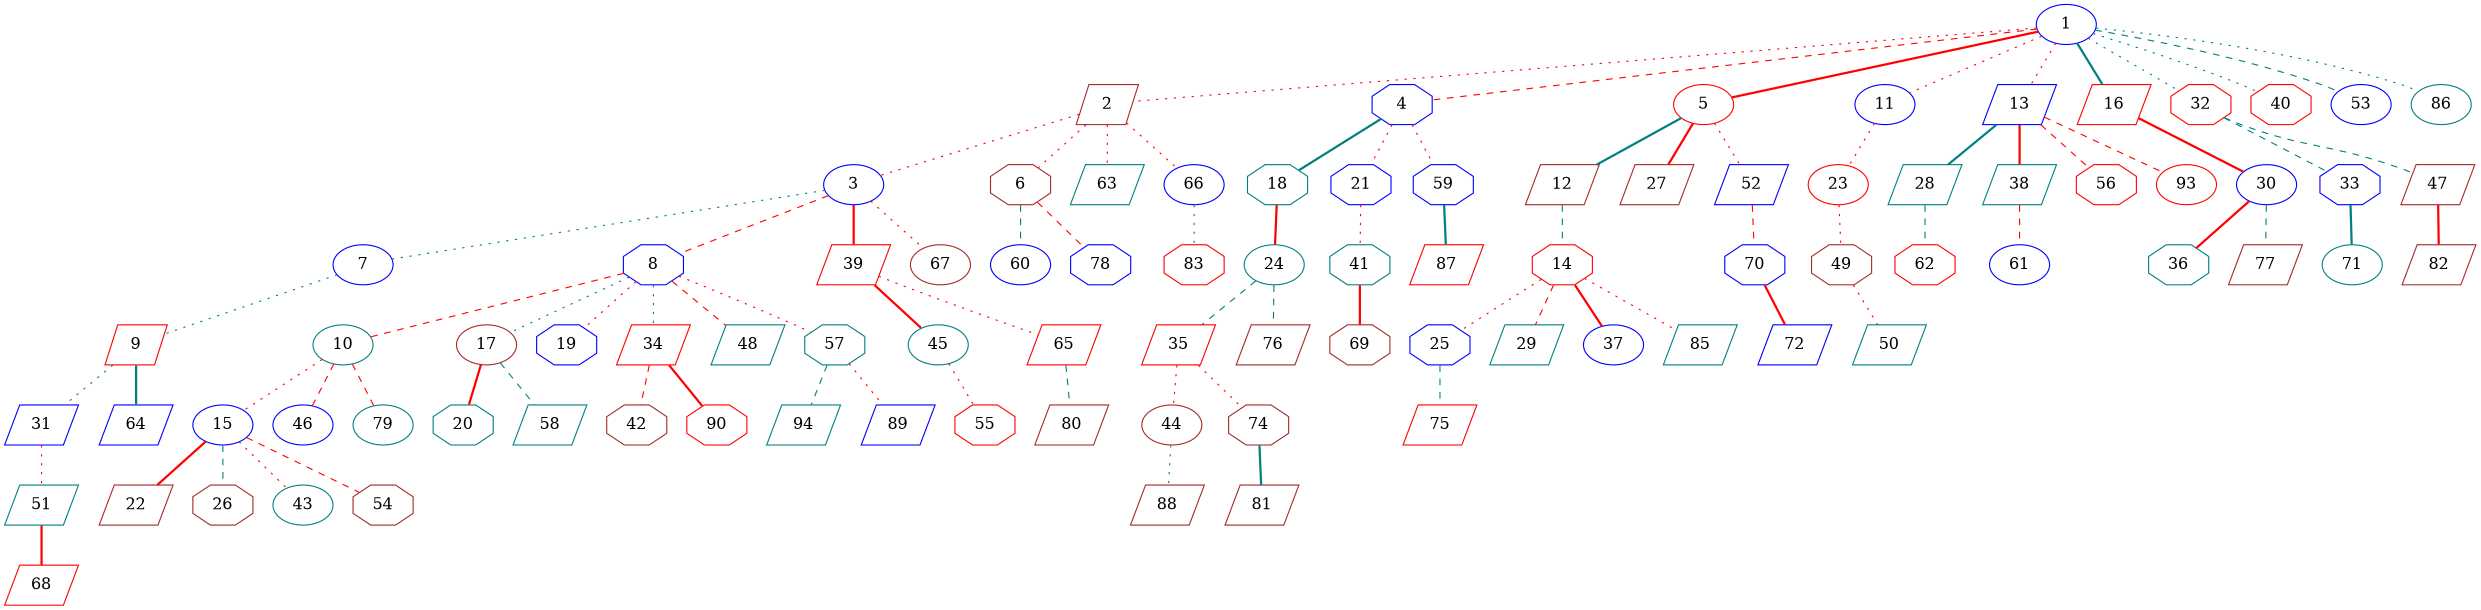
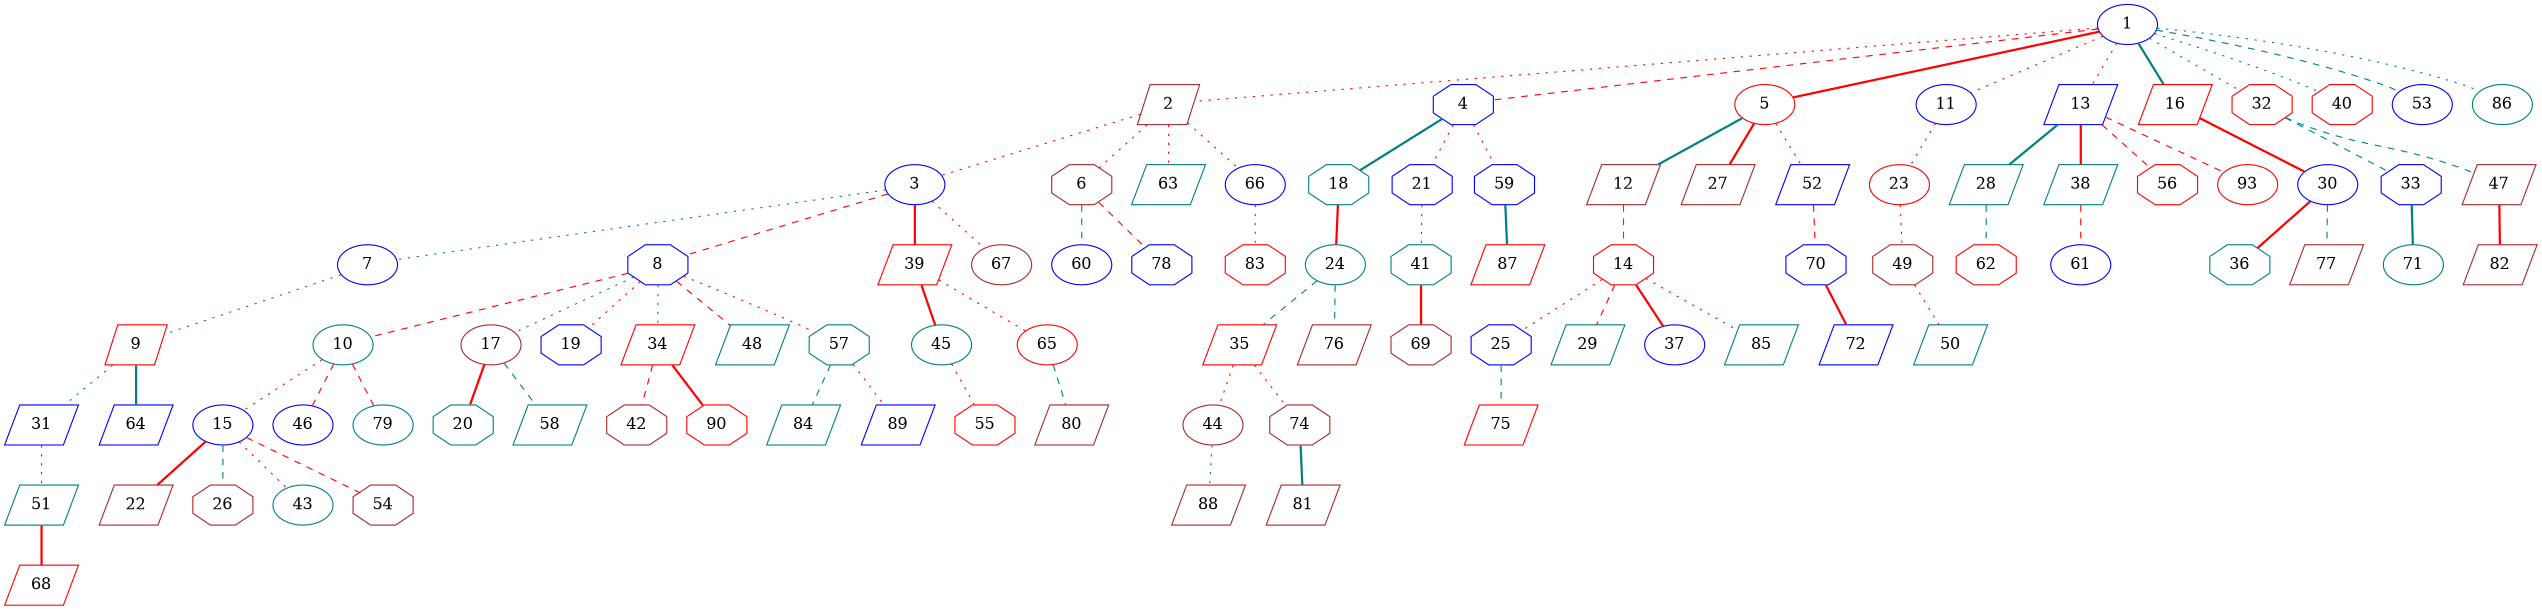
(1064, 345) -> (1047, 345)
(804, 425) -> (804, 425)
